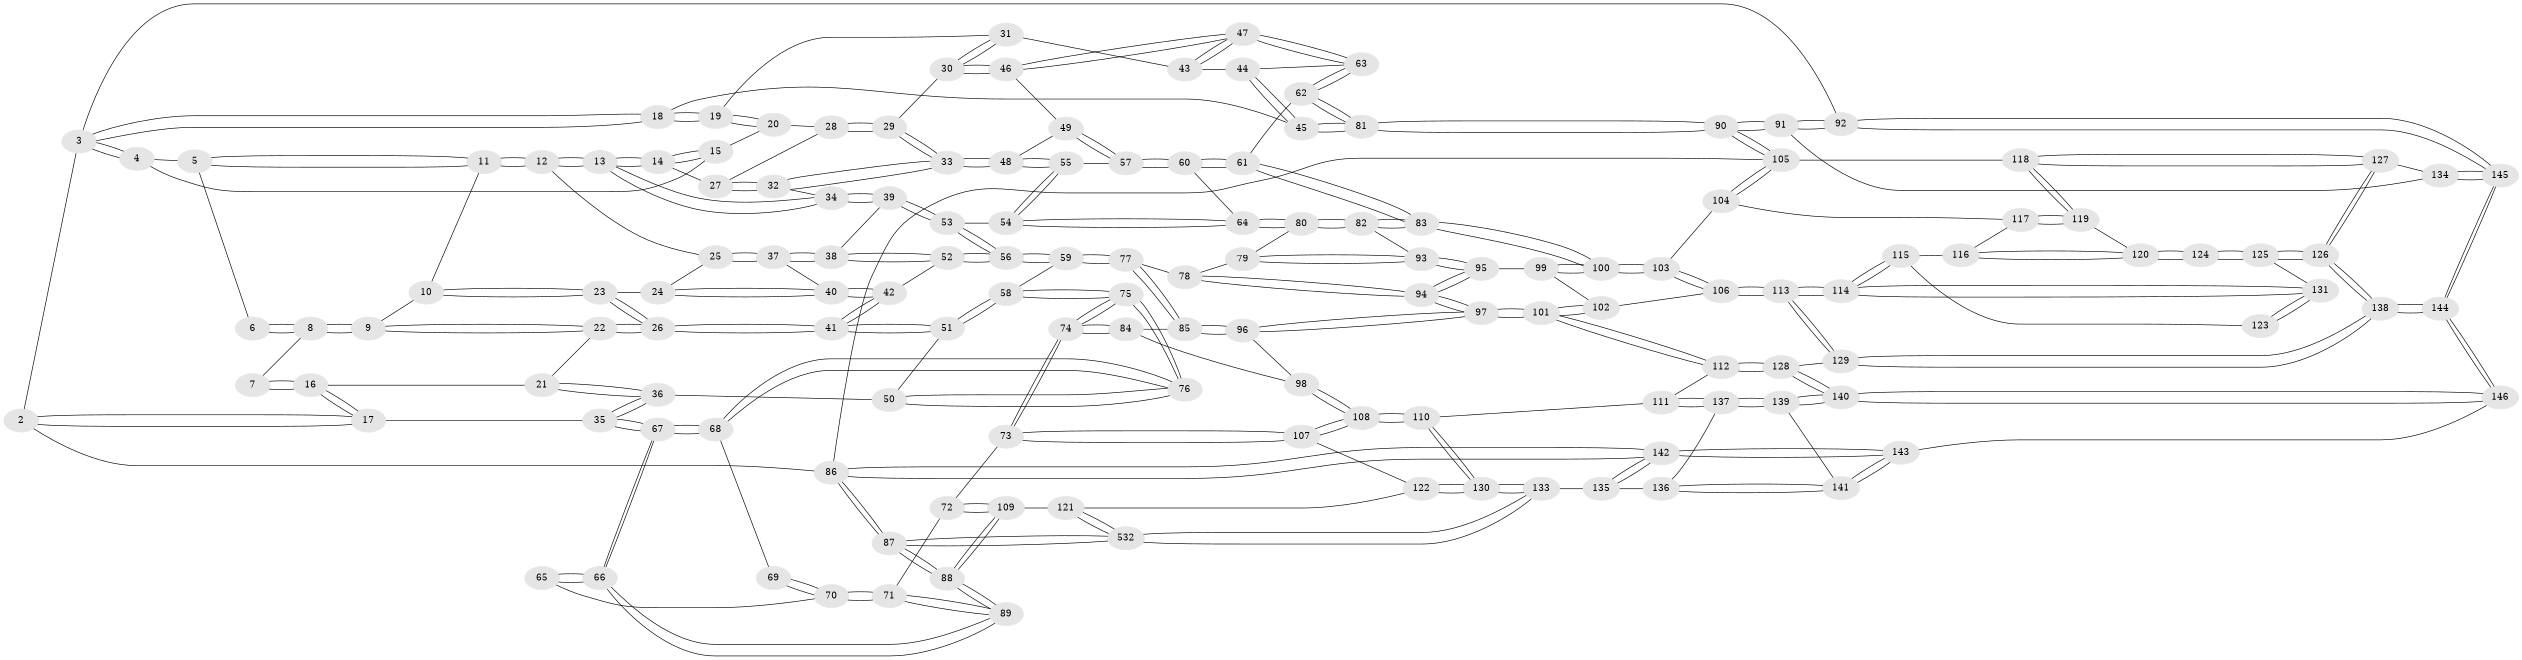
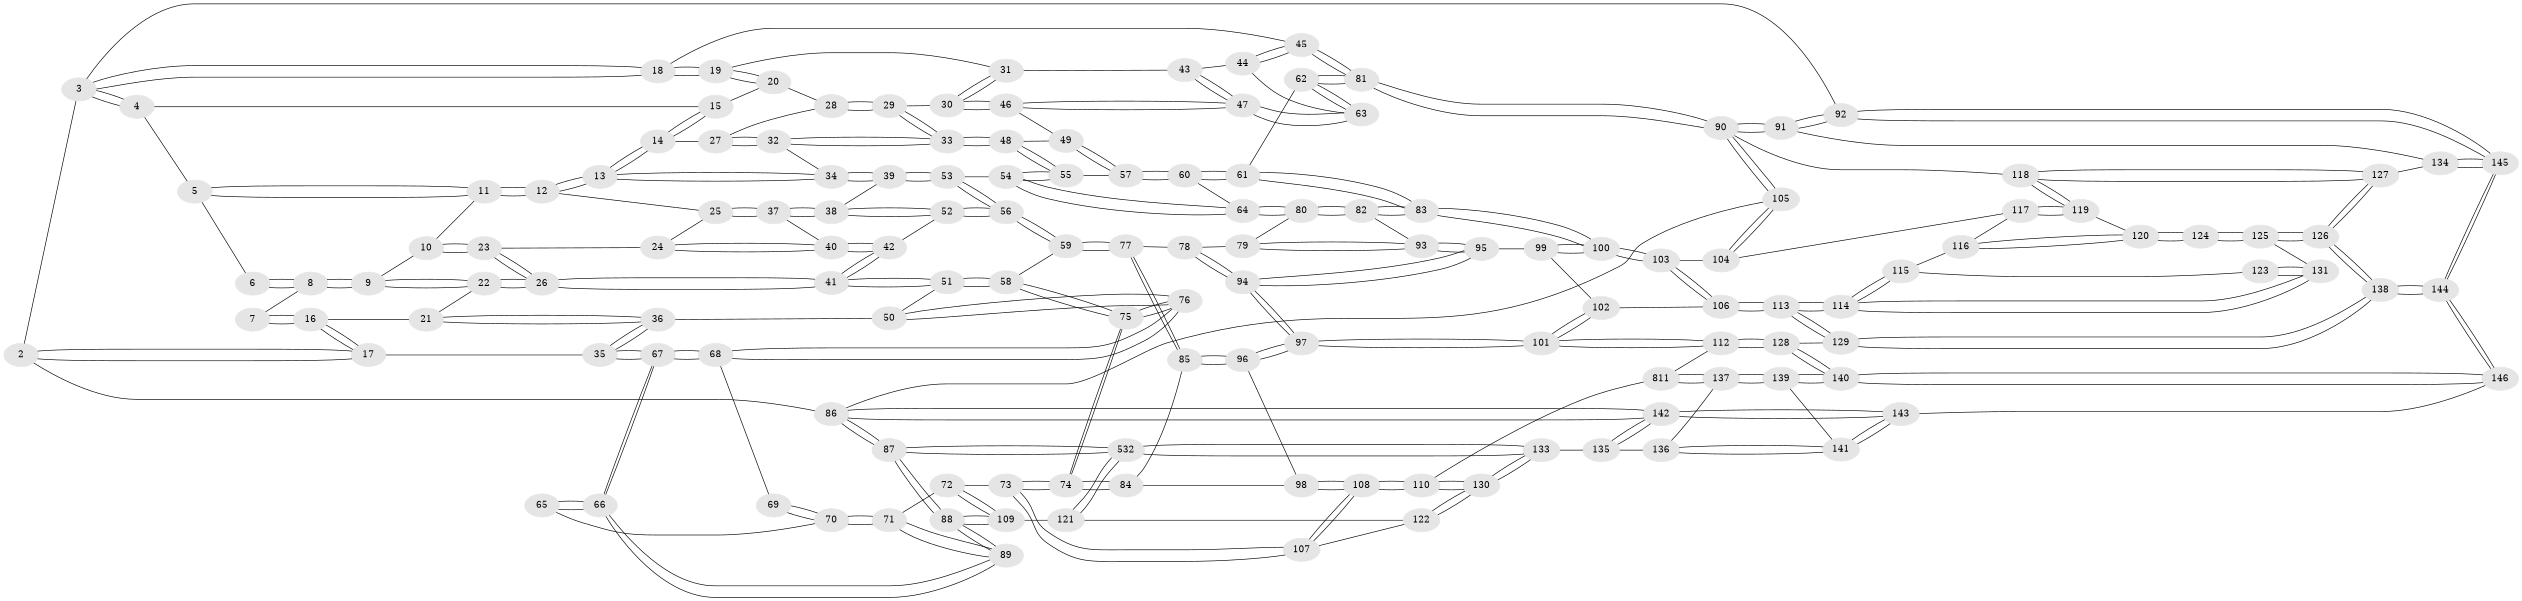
(1901, 160) -> (1865, 170)
(1661, 403) -> (1661, 379)
